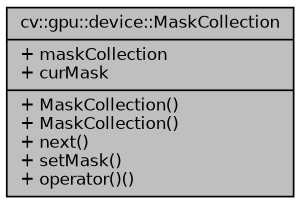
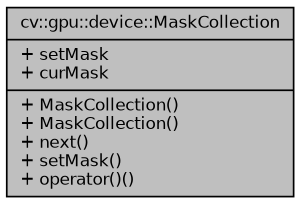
(94, 55) -> (65, 55)
